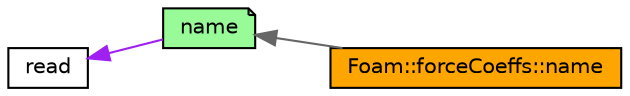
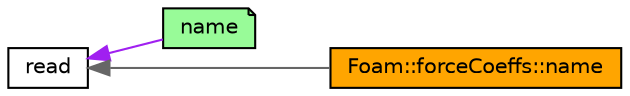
(309, 43) -> (220, 68)
